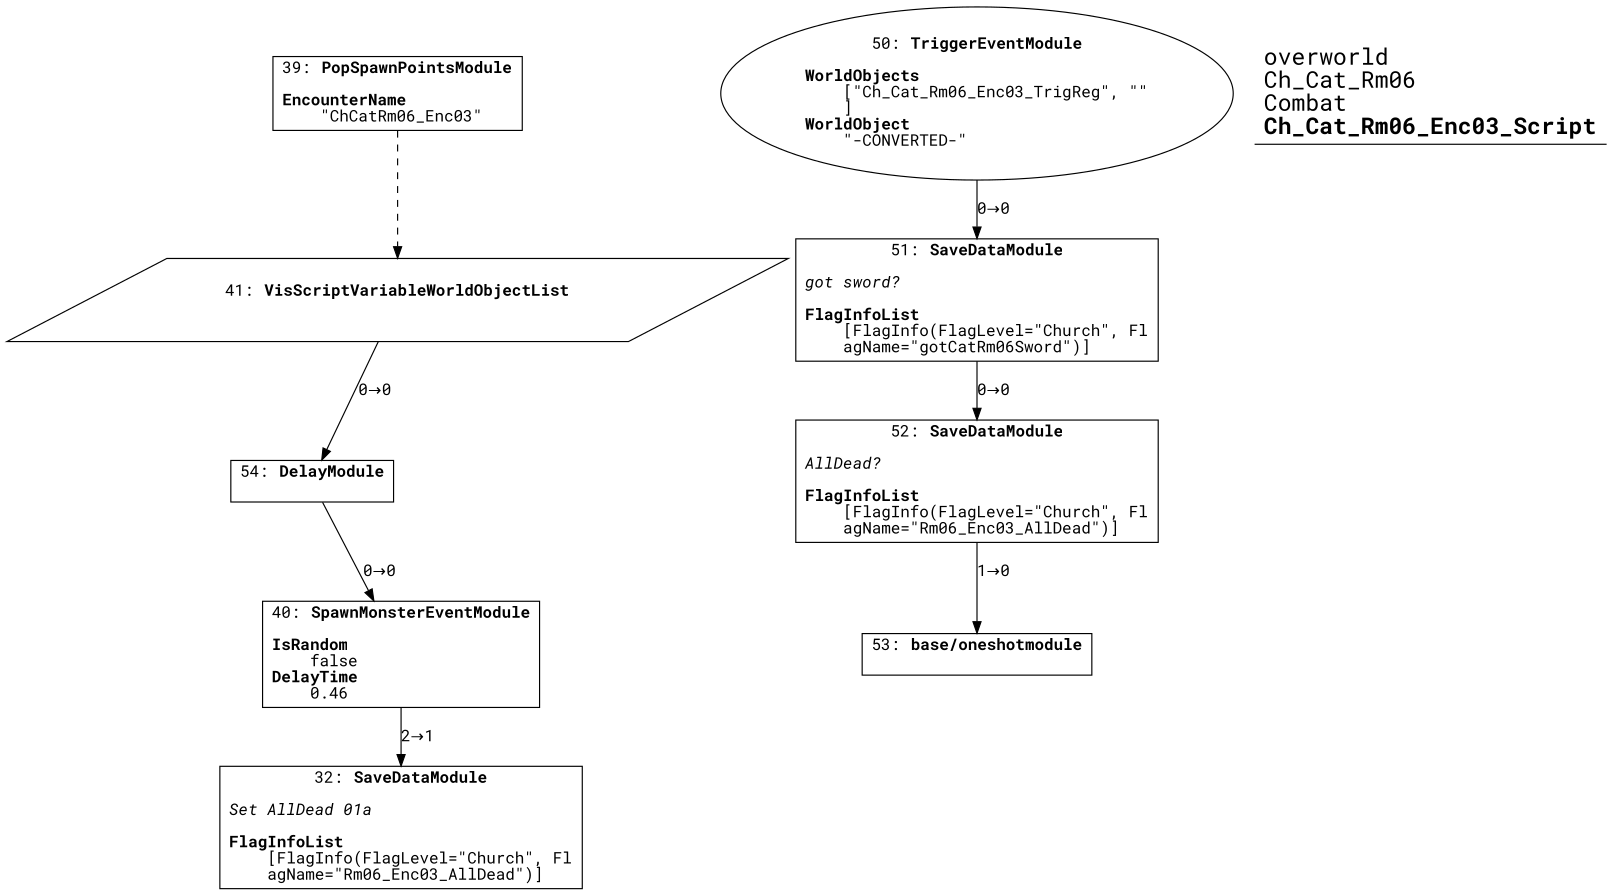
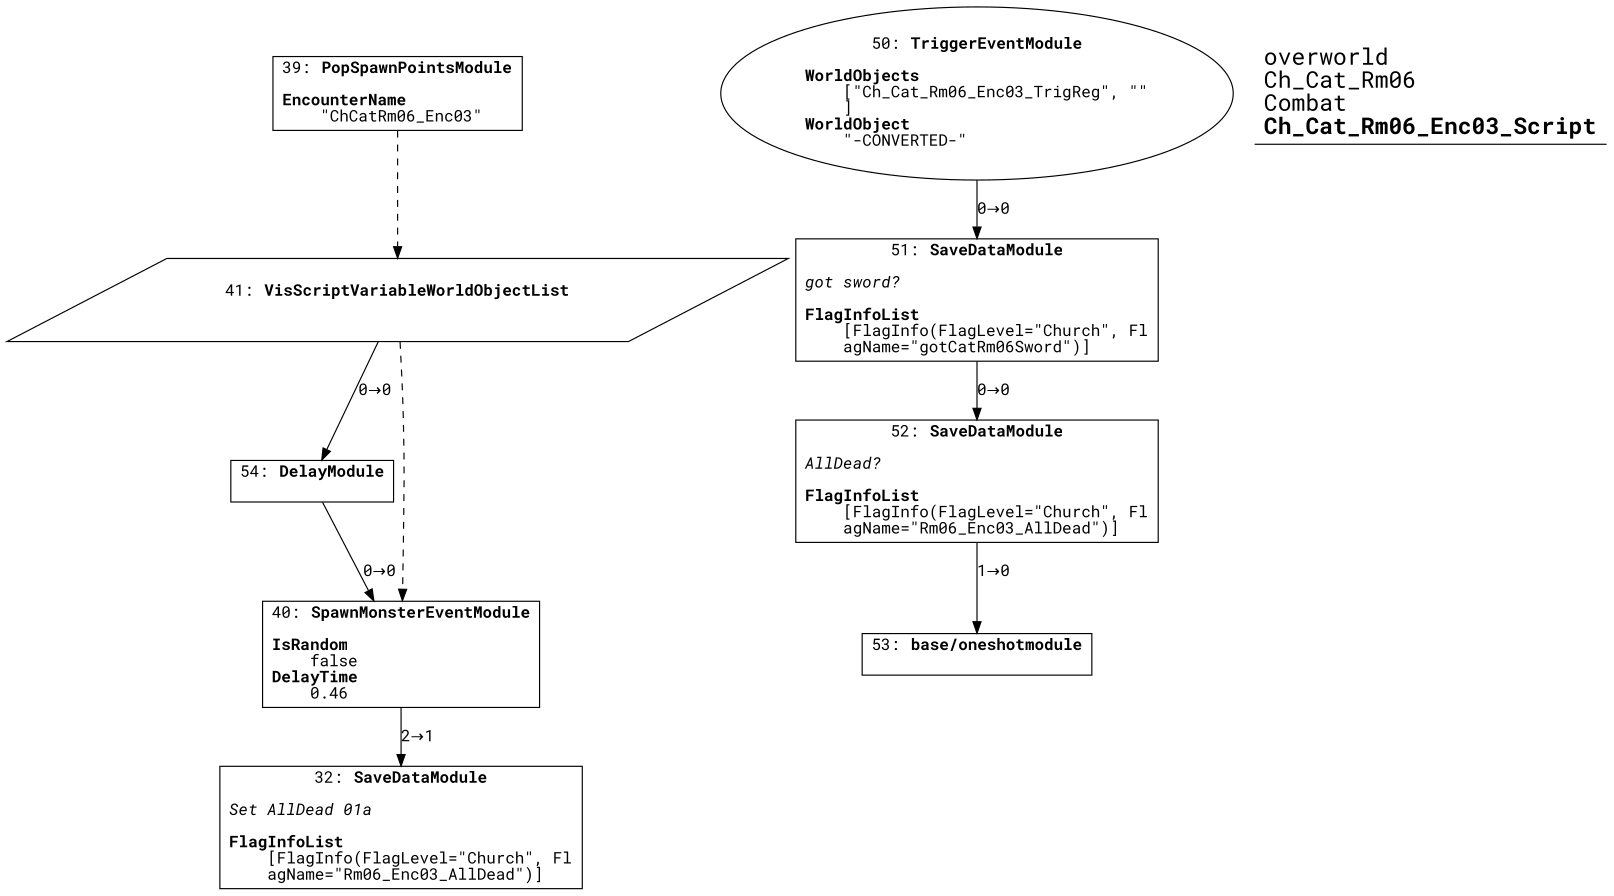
none -> (404, 465)
